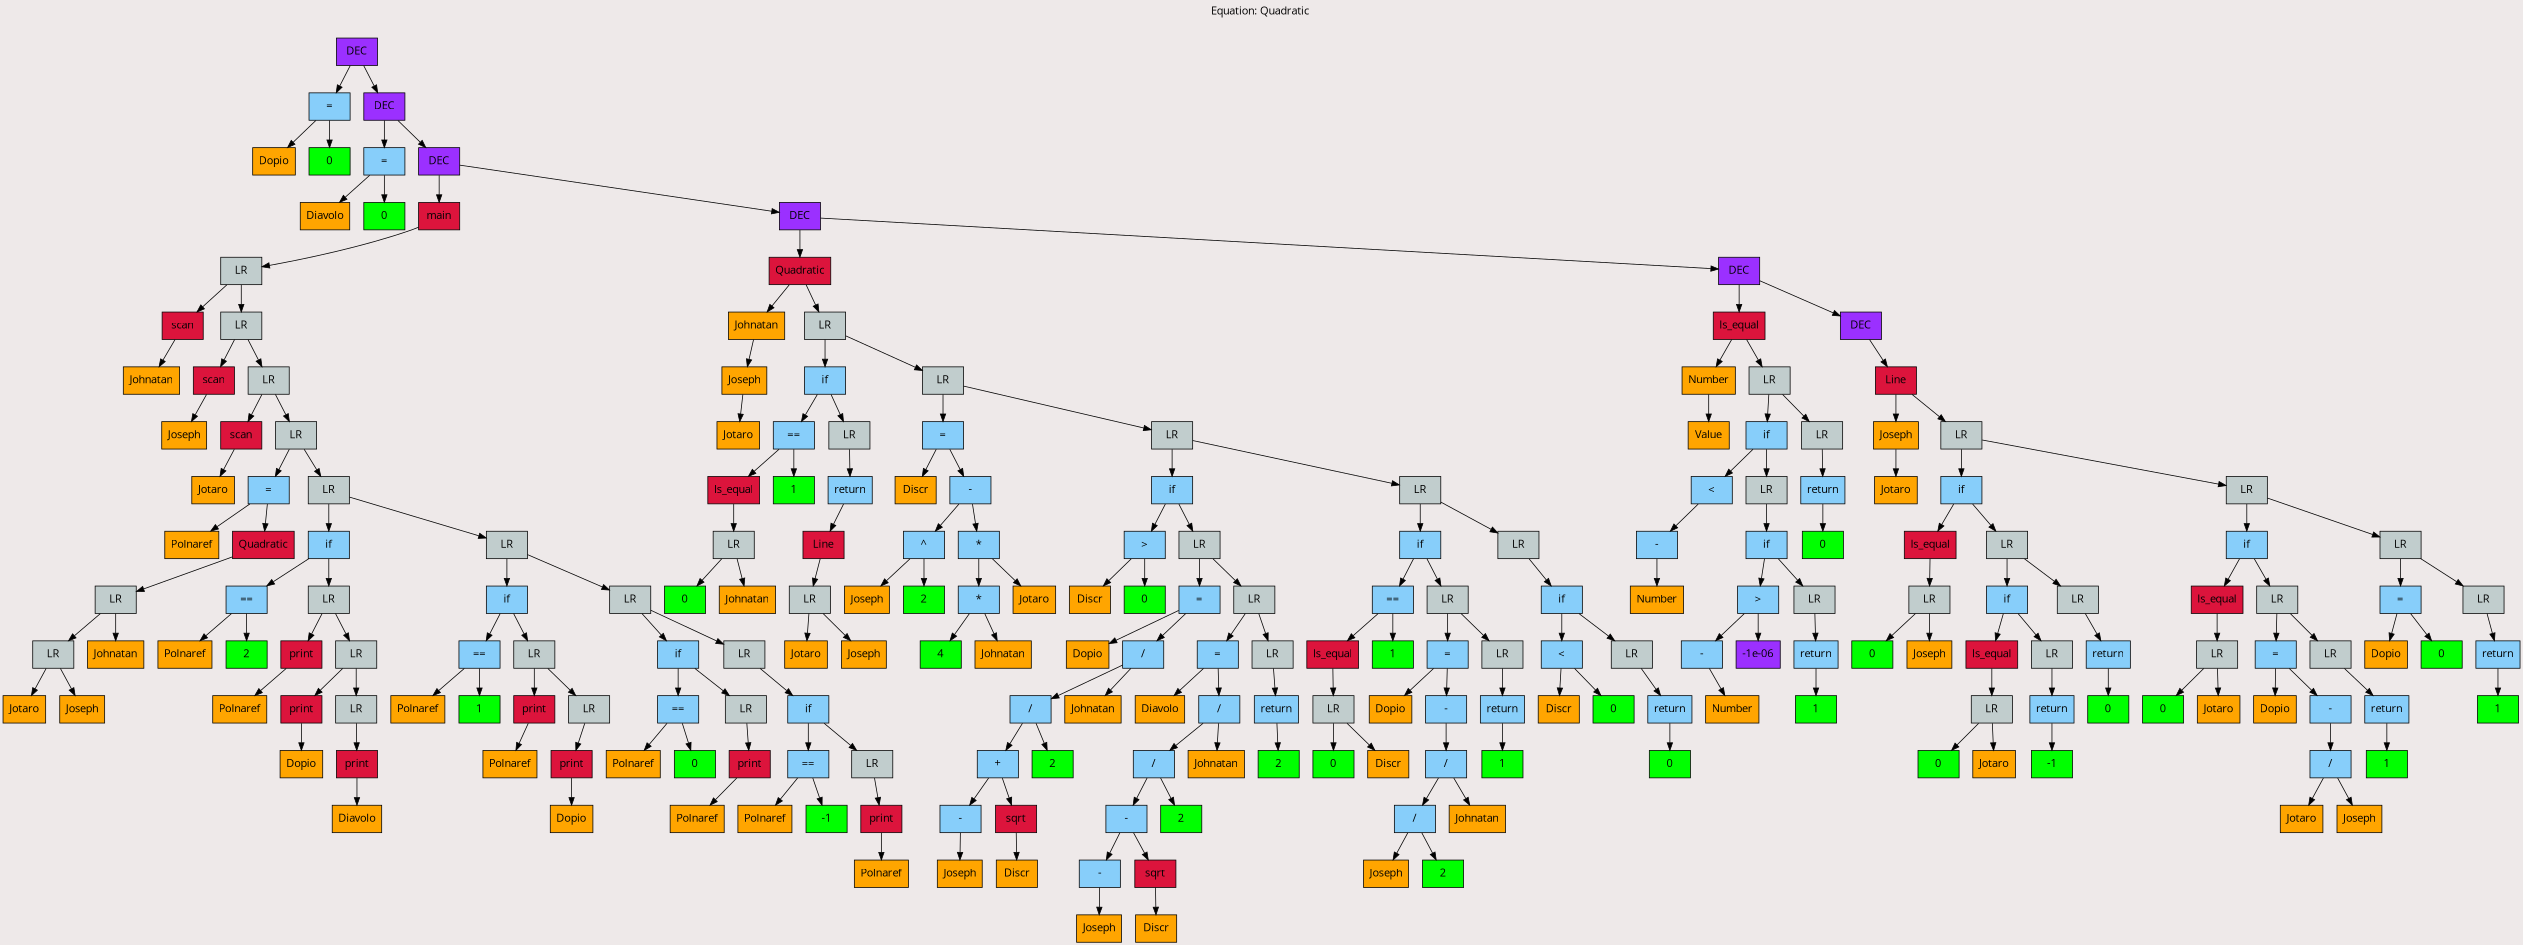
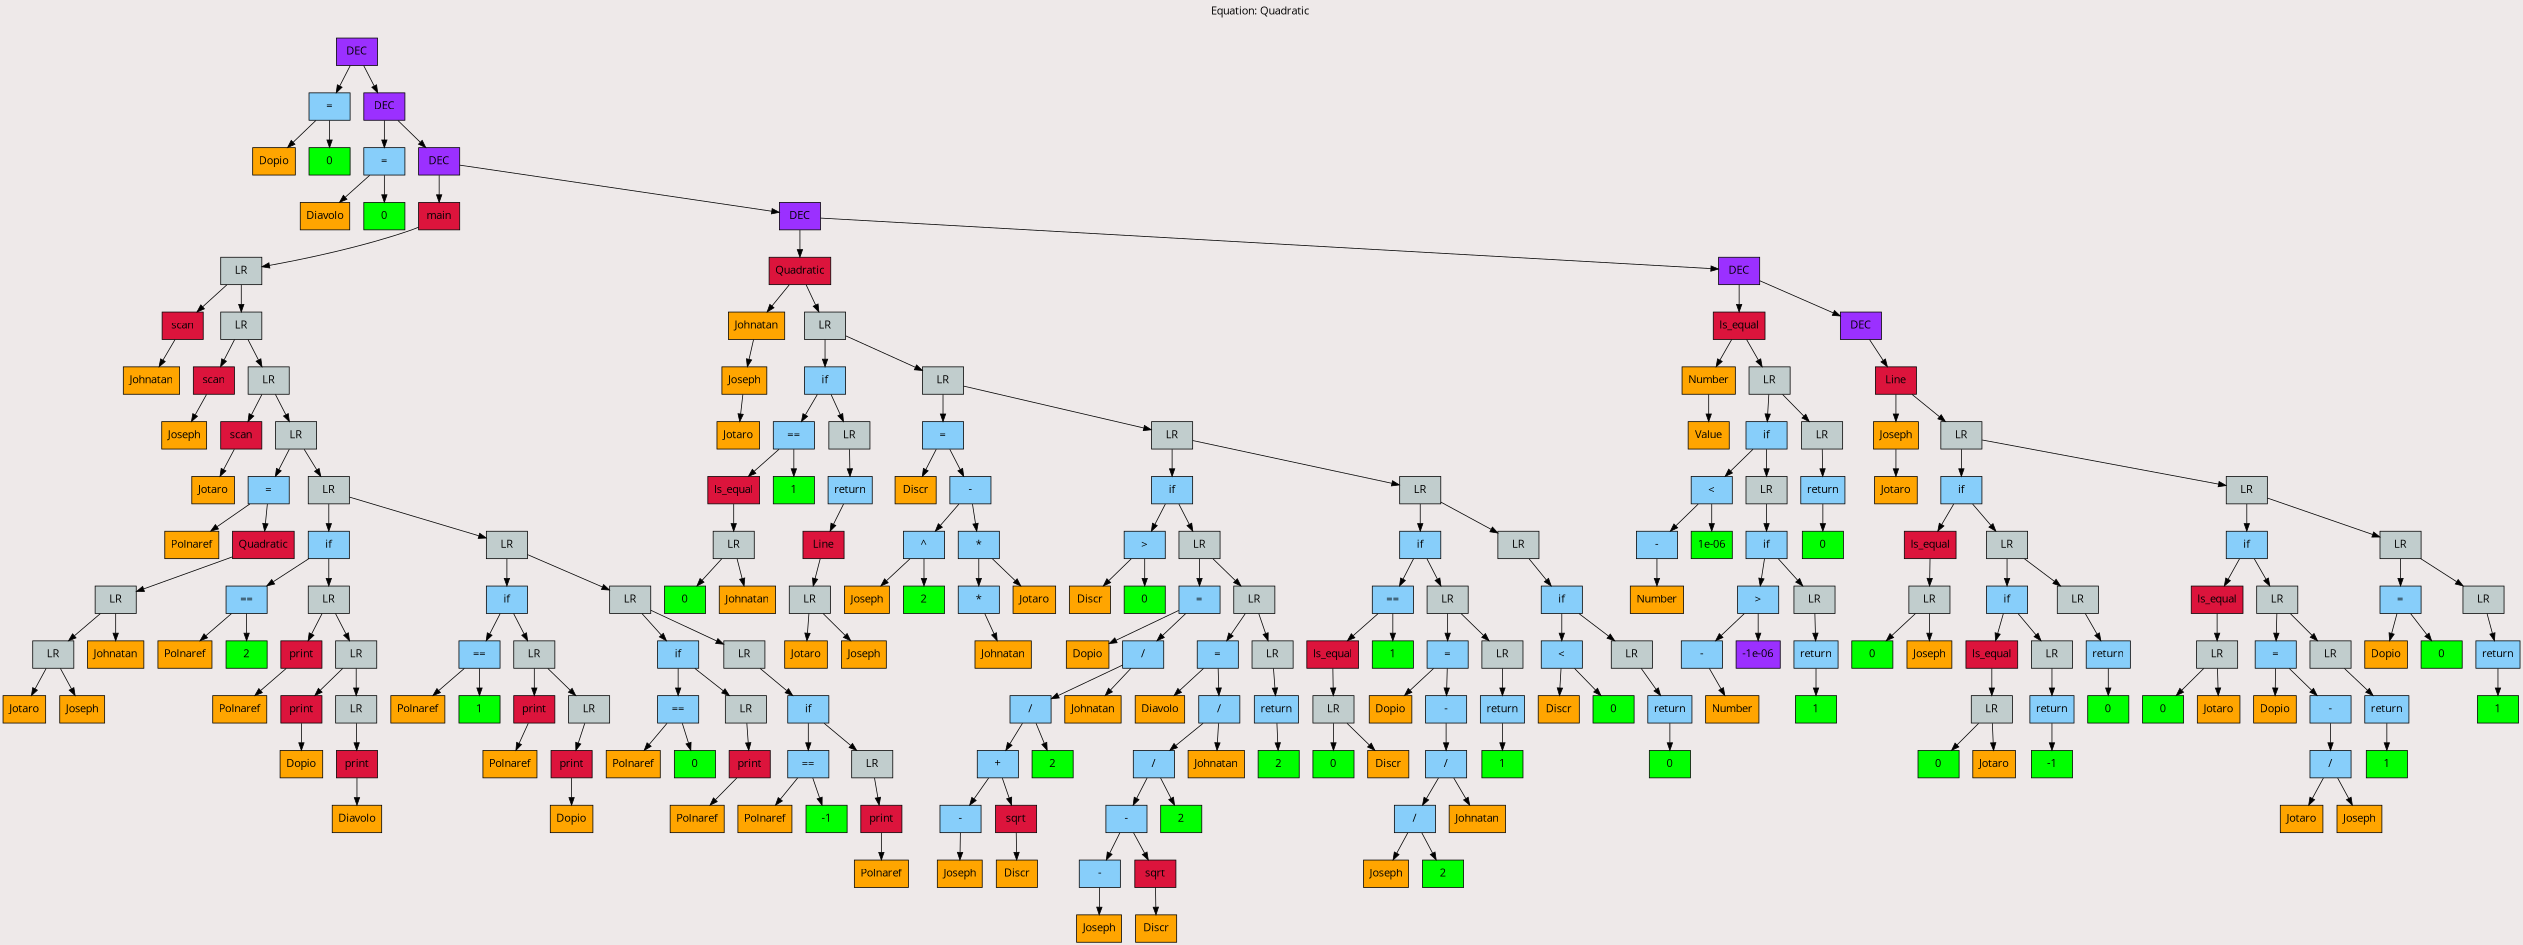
none -> (1712, 545)
(941, 655) -> none
